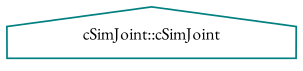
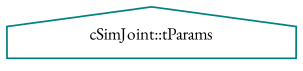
(152, 35) -> (152, 35)
